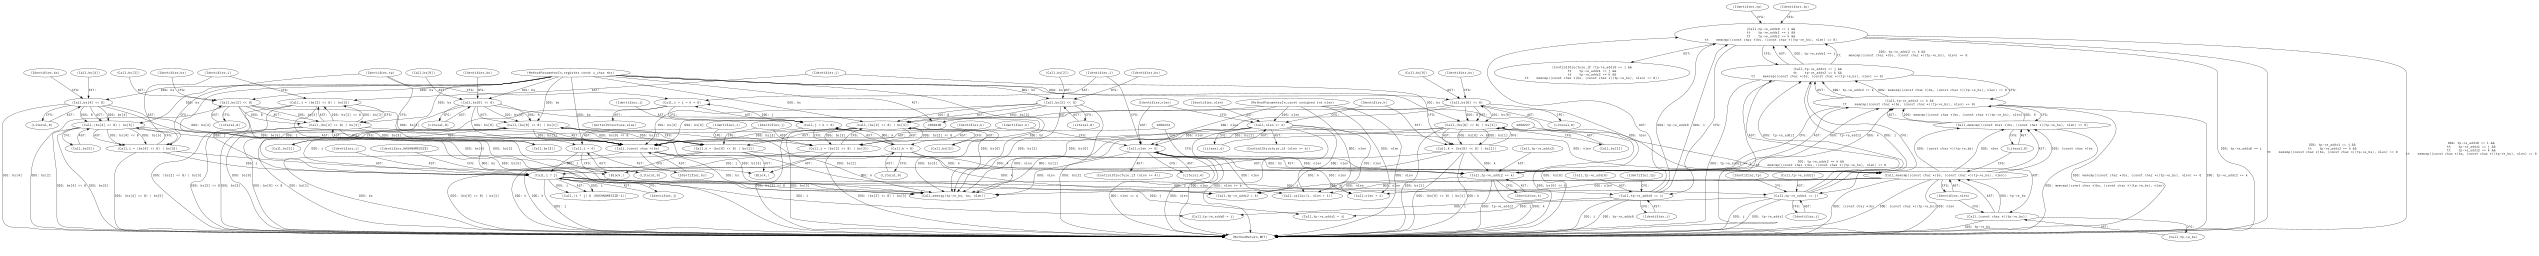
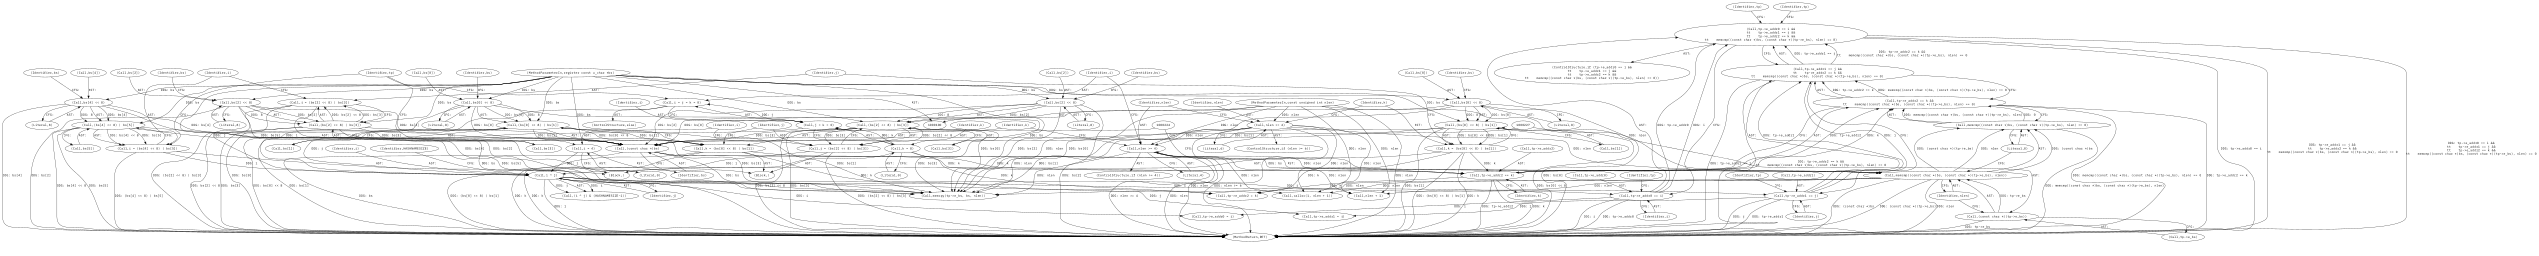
none -> (1120, 134)
